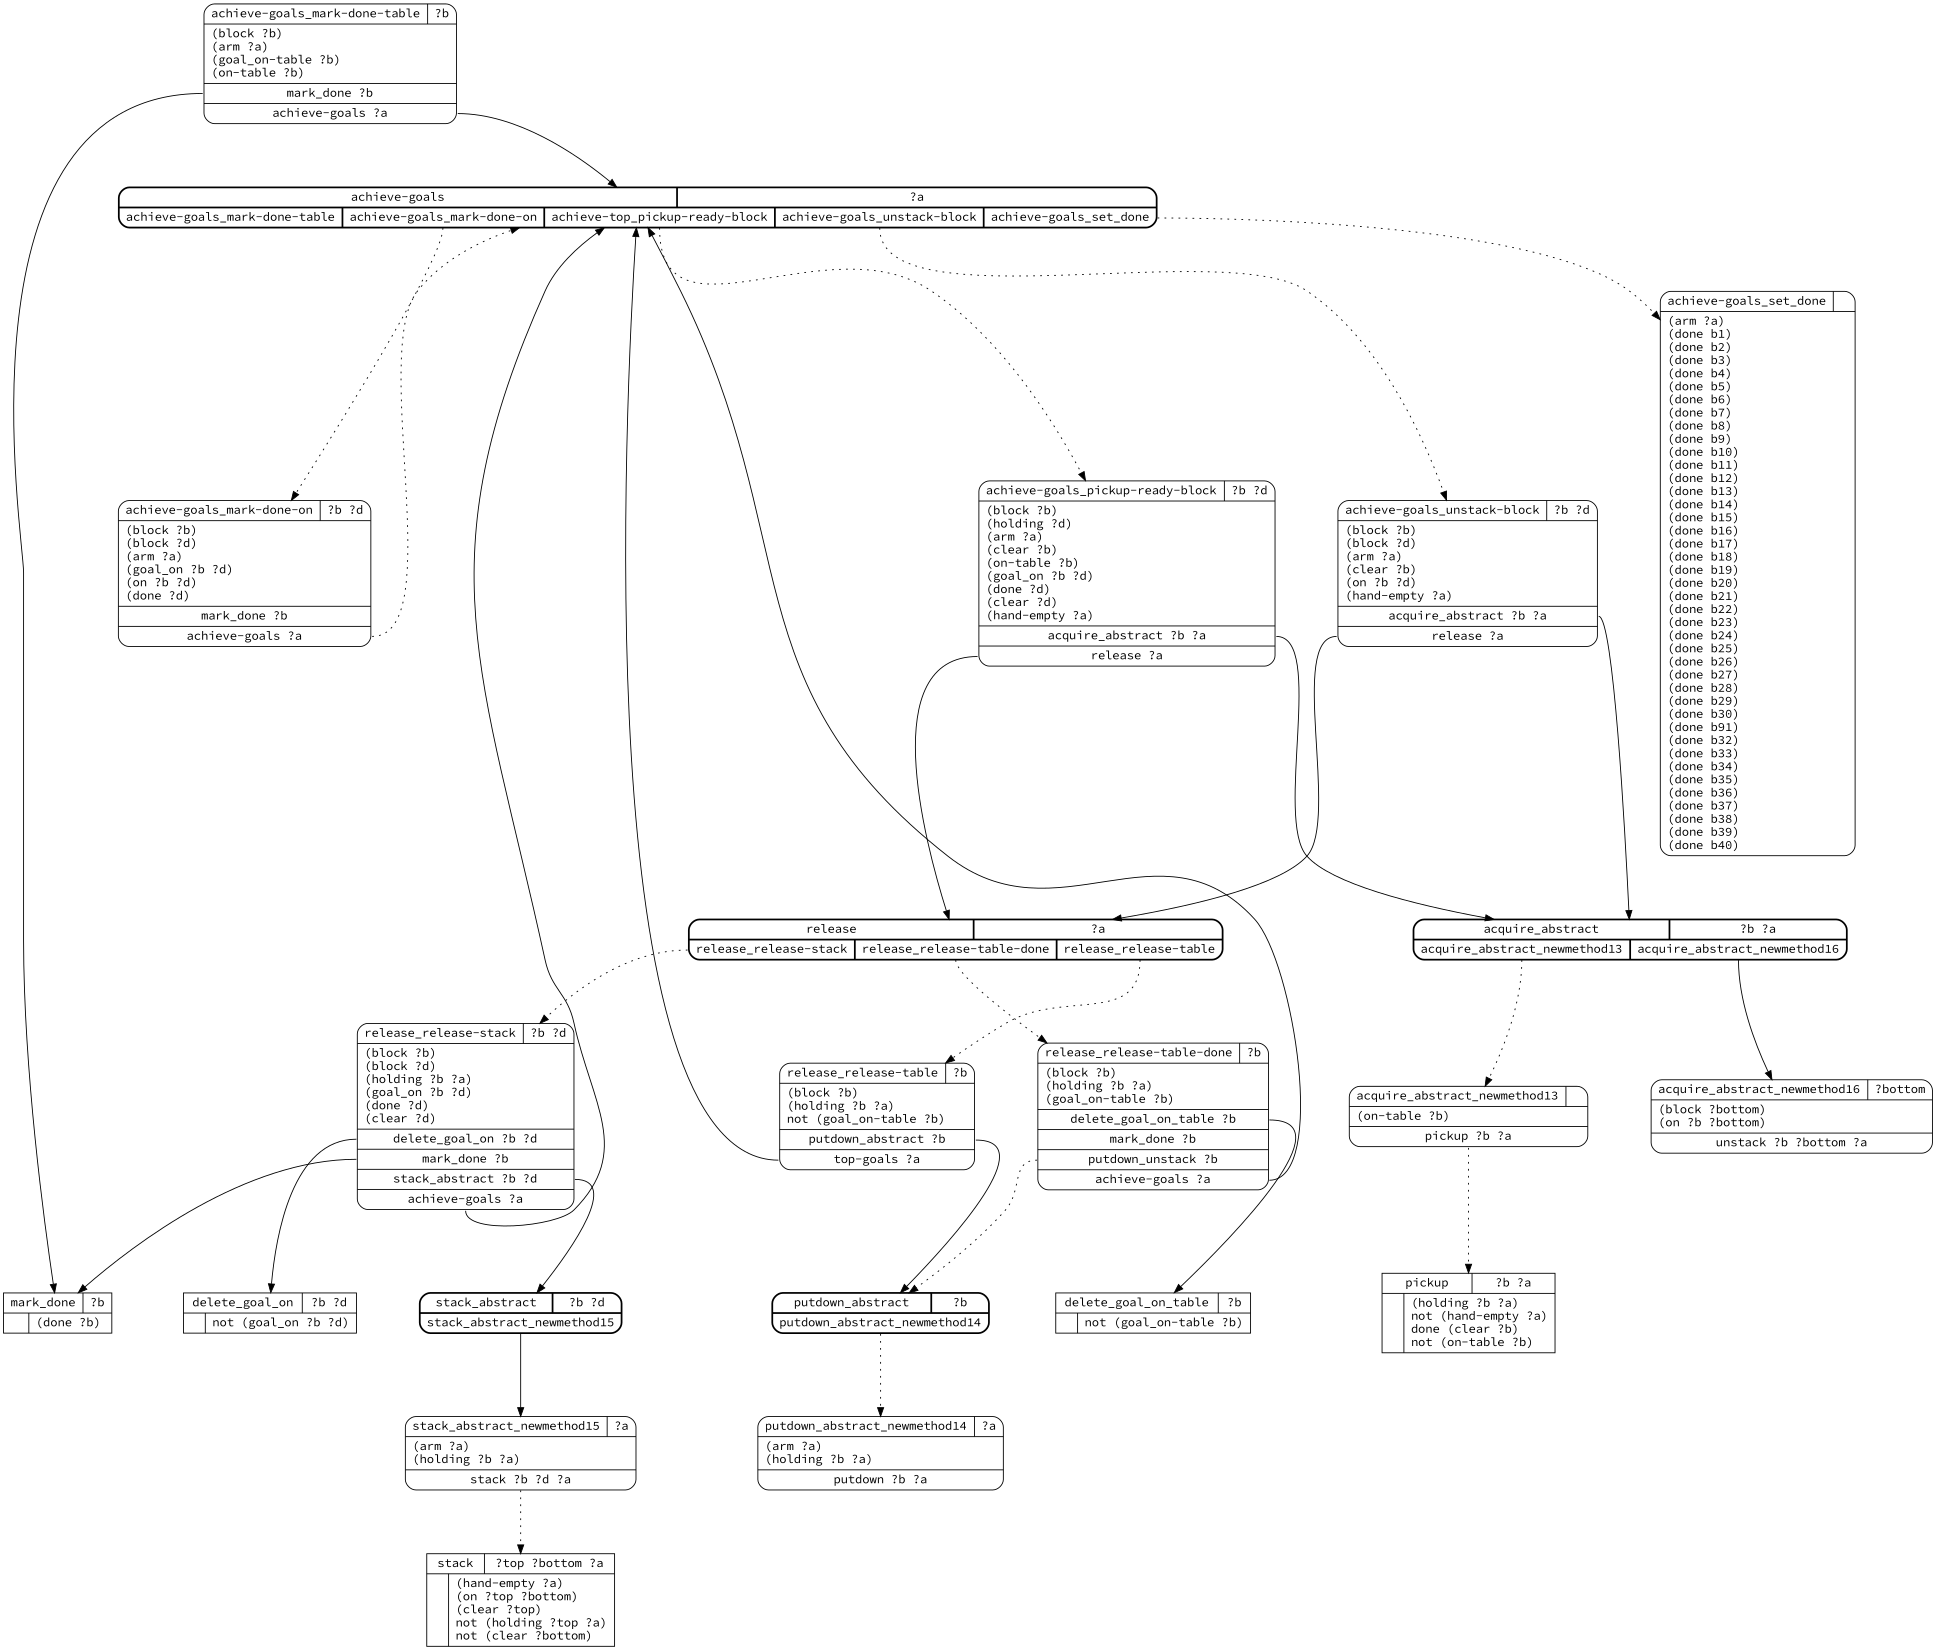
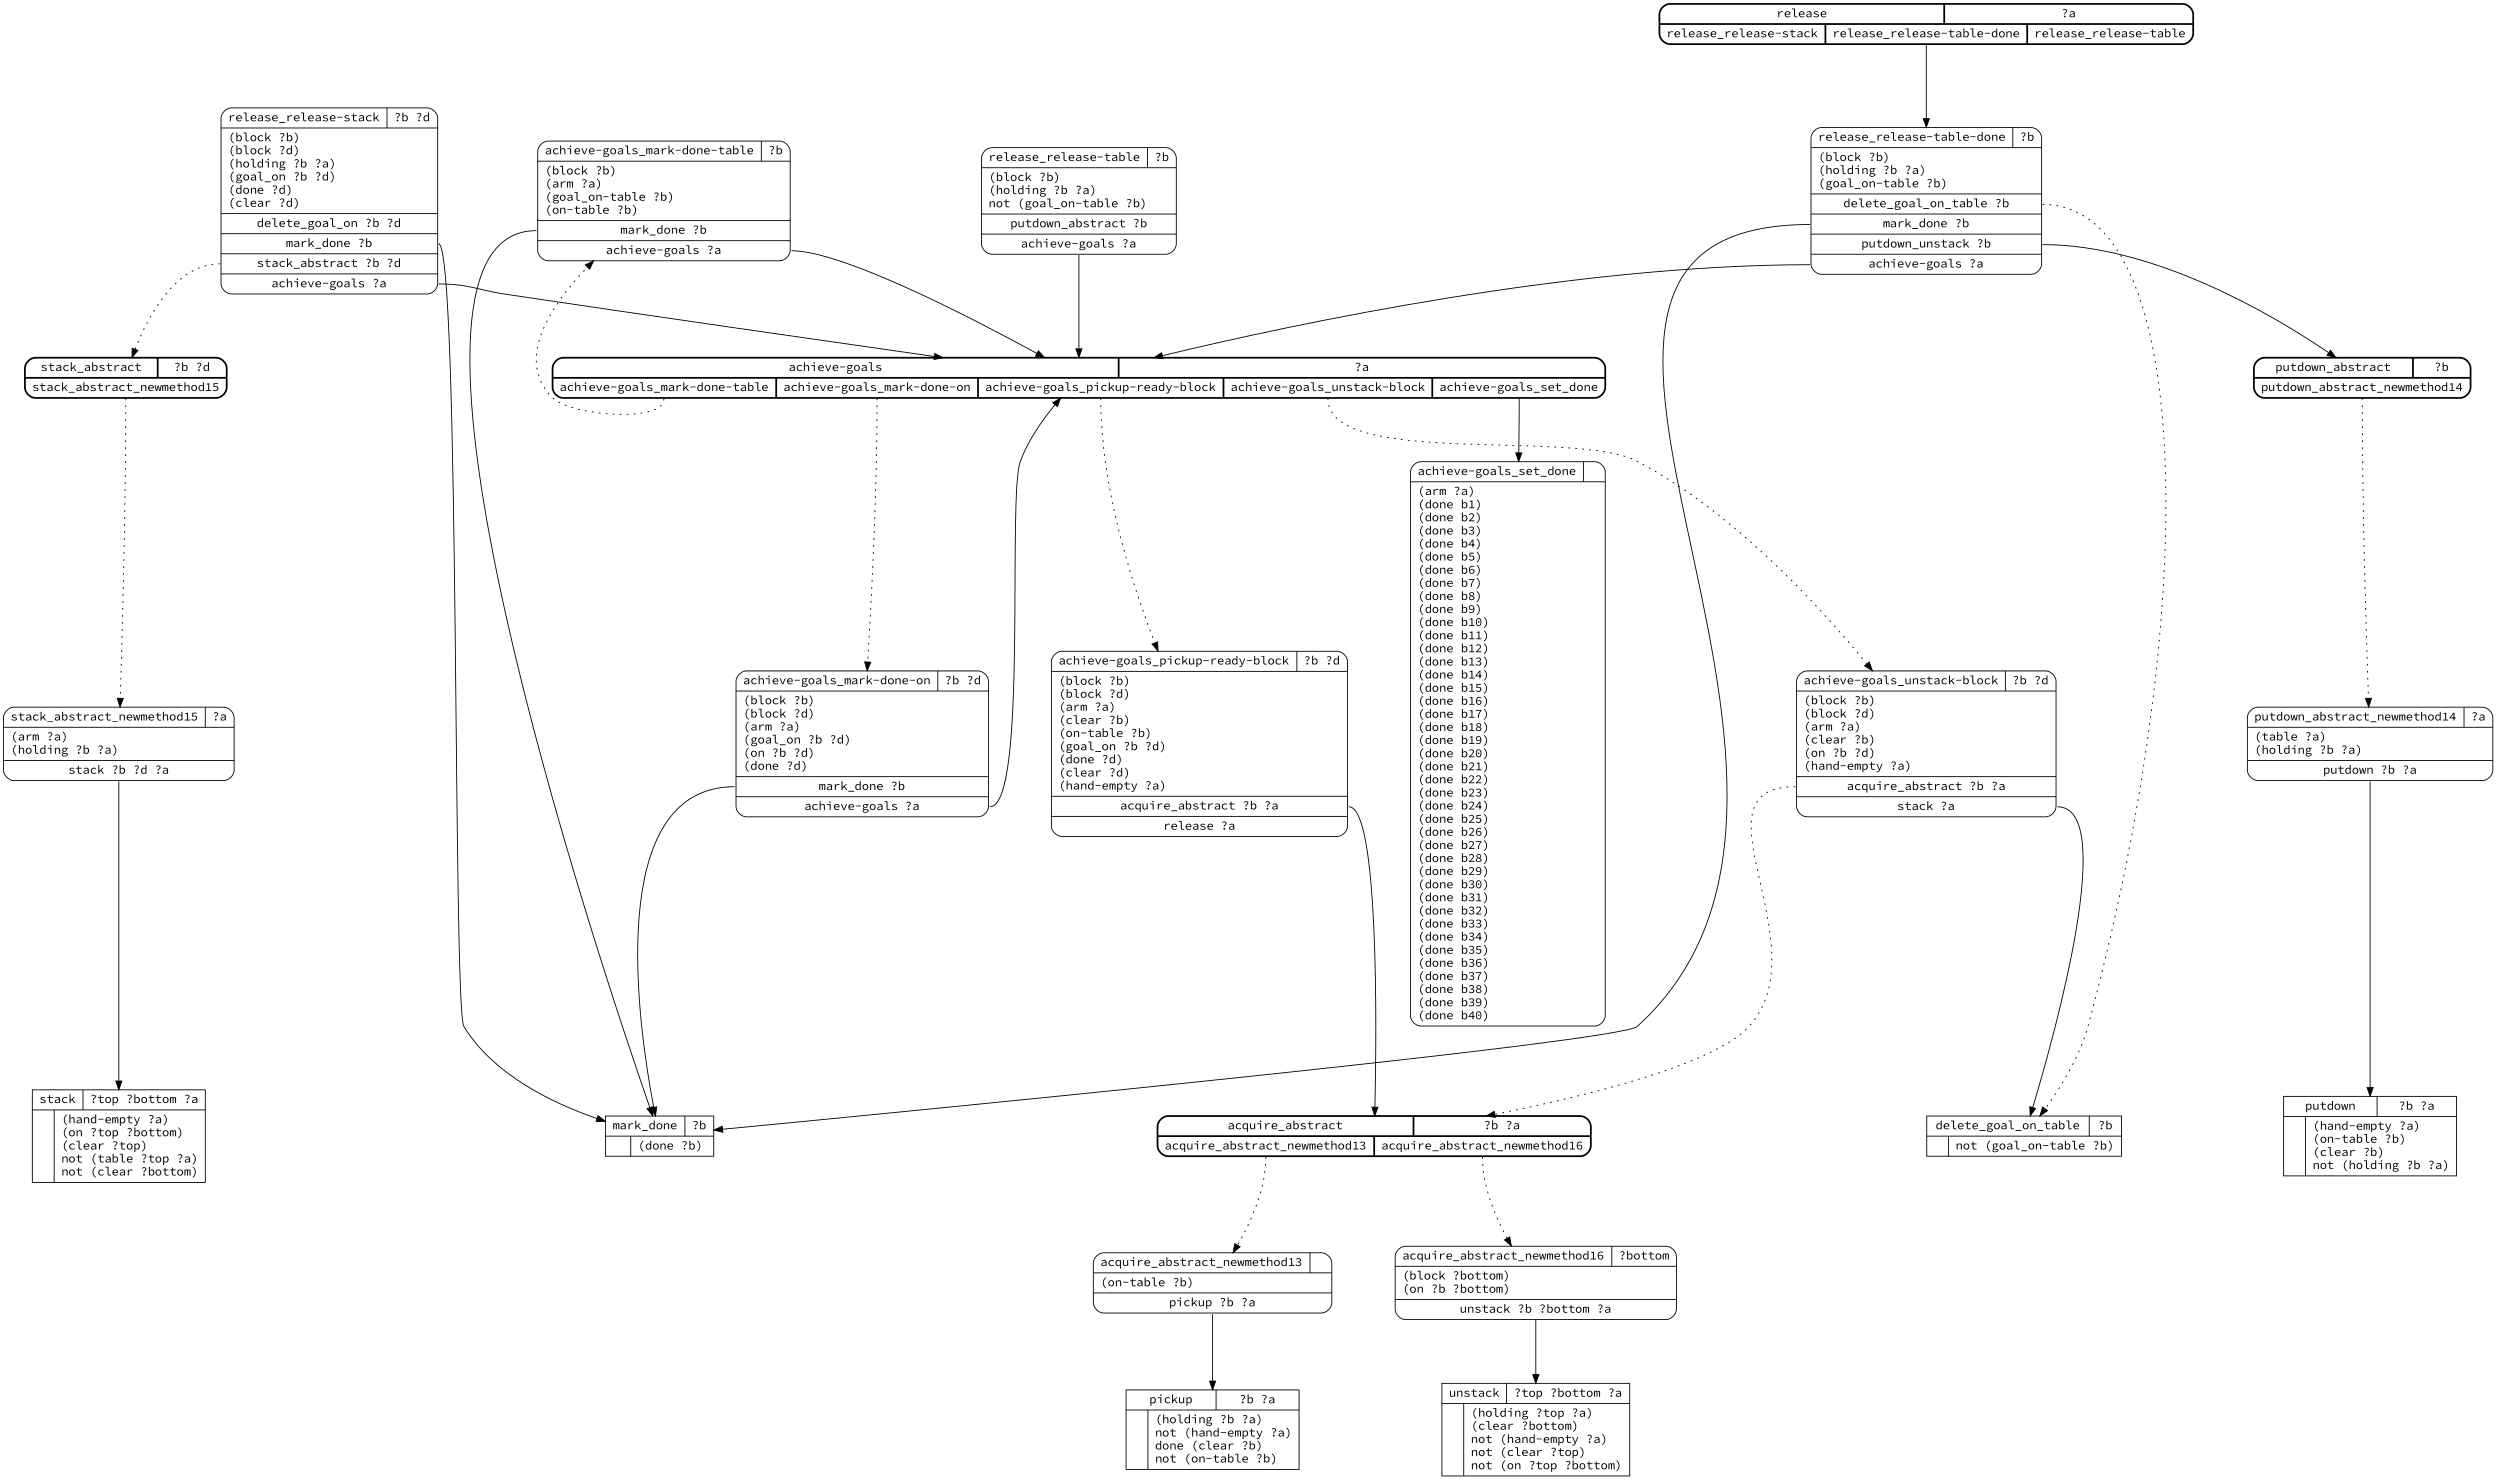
(660, 217) -> (1101, 387)
(1415, 232) -> (1519, 426)
none -> (544, 386)
(402, 413) -> (1015, 604)
(1030, 524) -> (1095, 694)
(1468, 636) -> (1926, 806)
(1704, 727) -> (1454, 898)
(1620, 762) -> (1750, 1025)
(917, 769) -> none
(1314, 841) -> (2072, 954)
none -> (639, 923)
(611, 970) -> none
(994, 1002) -> (1926, 81)
(1053, 1008) -> none
(1747, 1017) -> (1490, 1199)
none -> (1637, 1026)
none -> (2370, 1136)
(877, 1159) -> (1079, 244)
(1258, 1205) -> (2158, 639)
(1469, 1206) -> (1213, 1348)
(970, 1214) -> none
(986, 1230) -> (2193, 279)
(580, 1231) -> (166, 294)
(270, 1313) -> none
(521, 1371) -> (124, 548)
none -> (1536, 1430)
(794, 1446) -> (2291, 737)
(521, 1518) -> (119, 931)
(532, 1623) -> (130, 1159)
